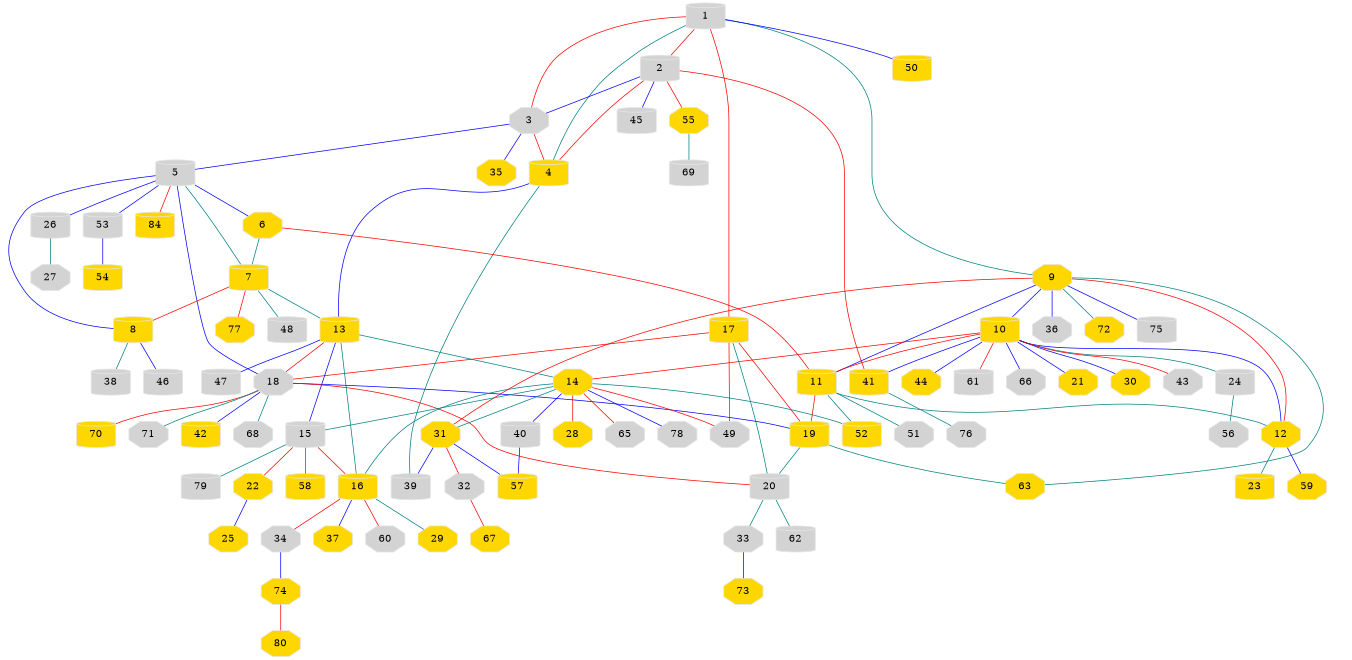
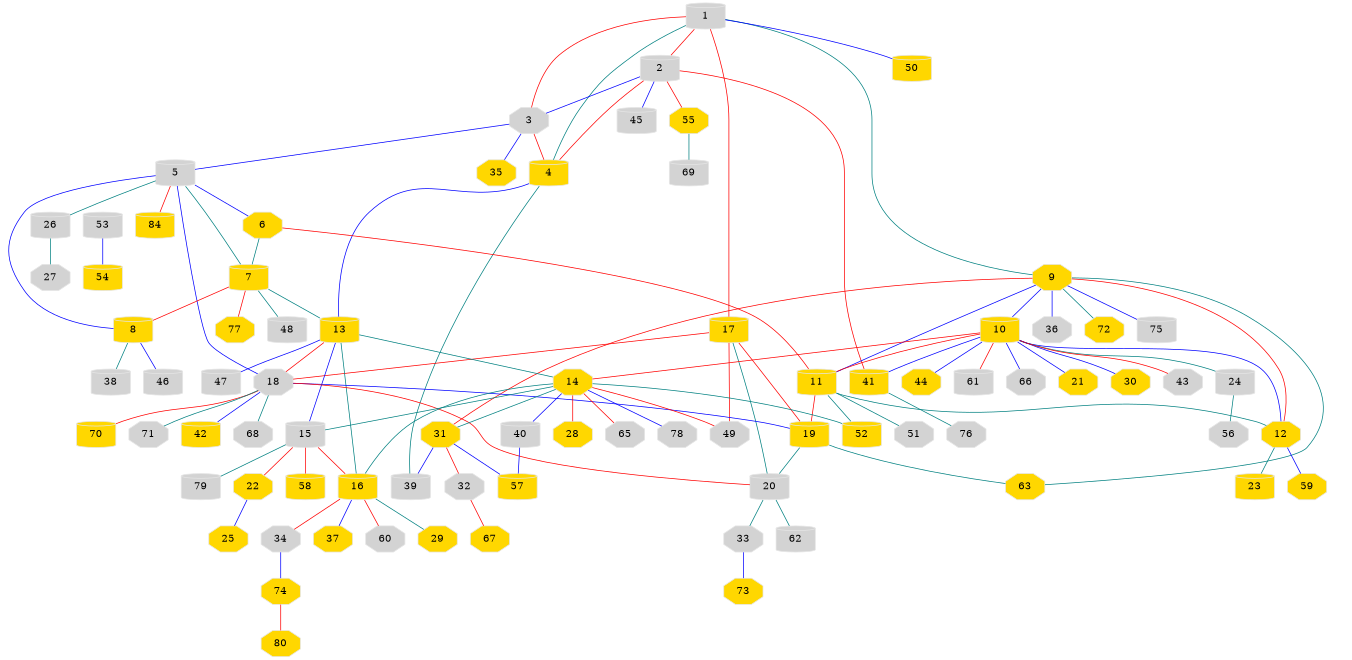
(113, 197) -> (113, 197)
(139, 199) -> none
